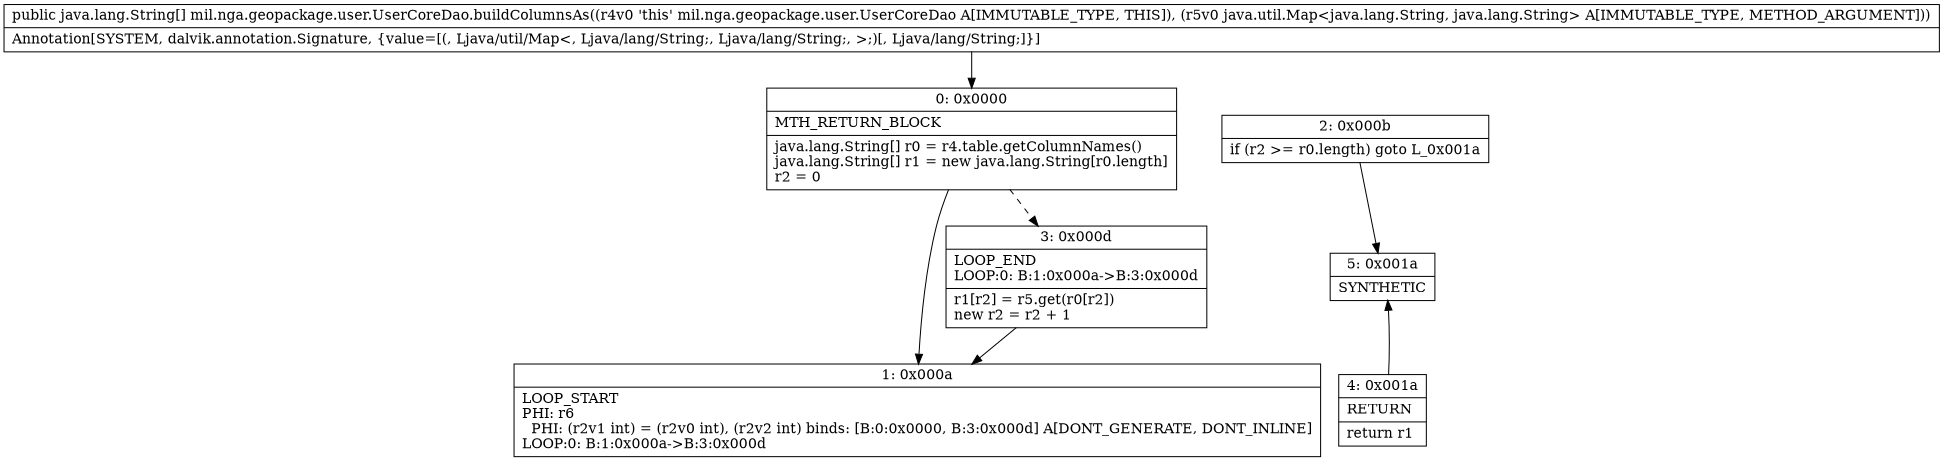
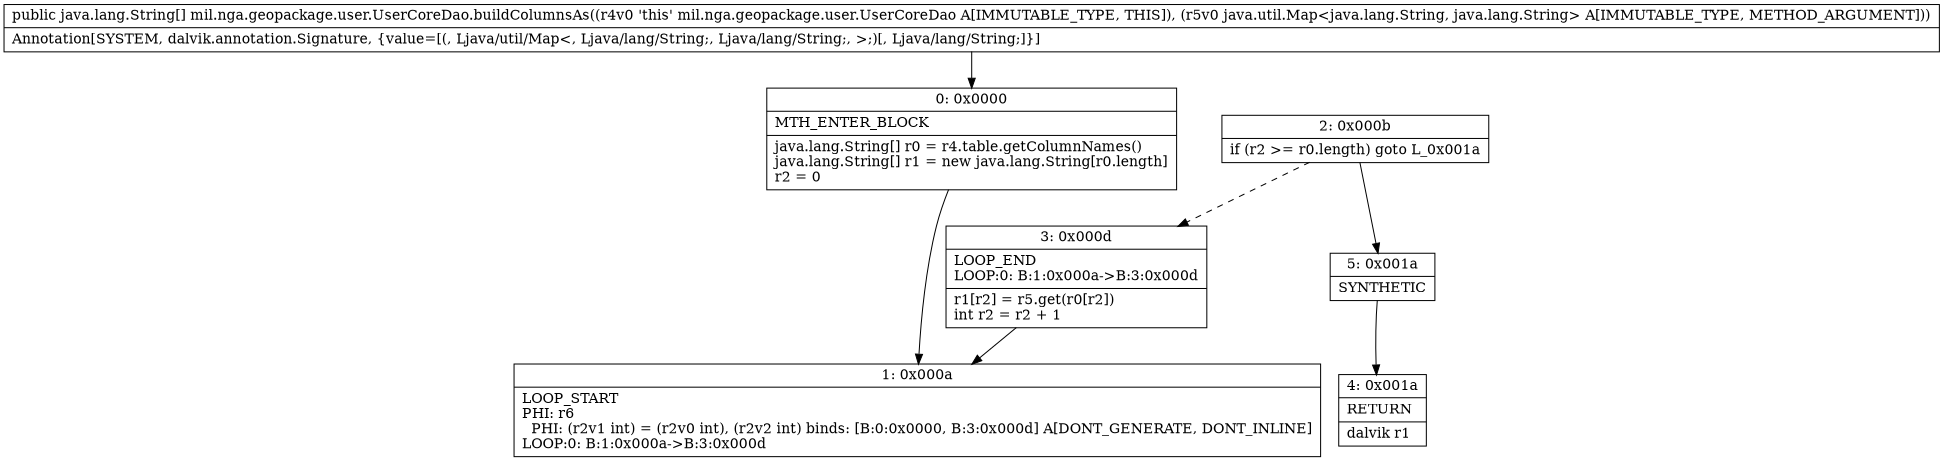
(858, 123) -> (852, 123)
(1021, 204) -> (1248, 192)
(1013, 315) -> (1008, 315)
(1389, 343) -> (1376, 332)
(1381, 433) -> (1379, 433)
